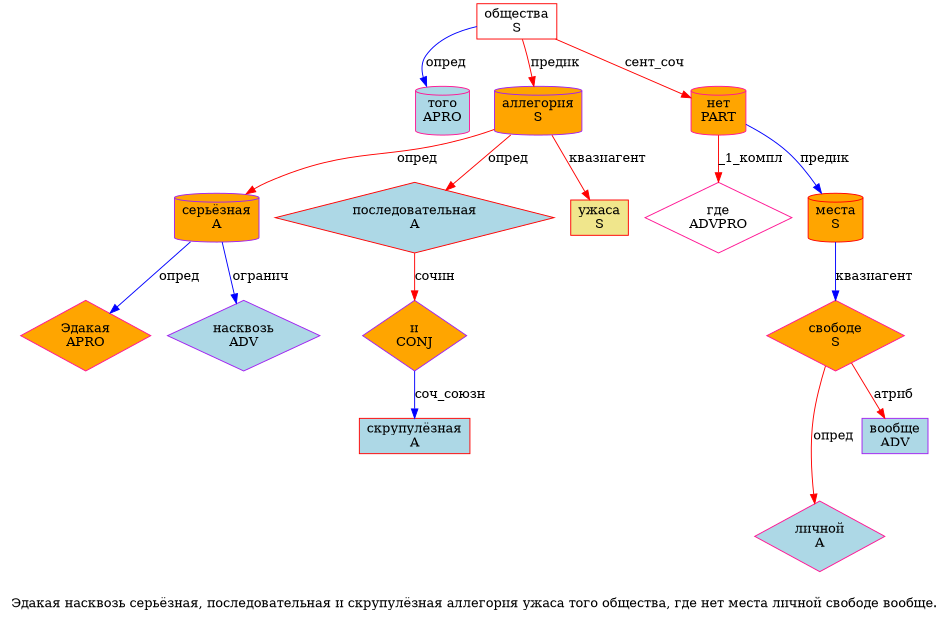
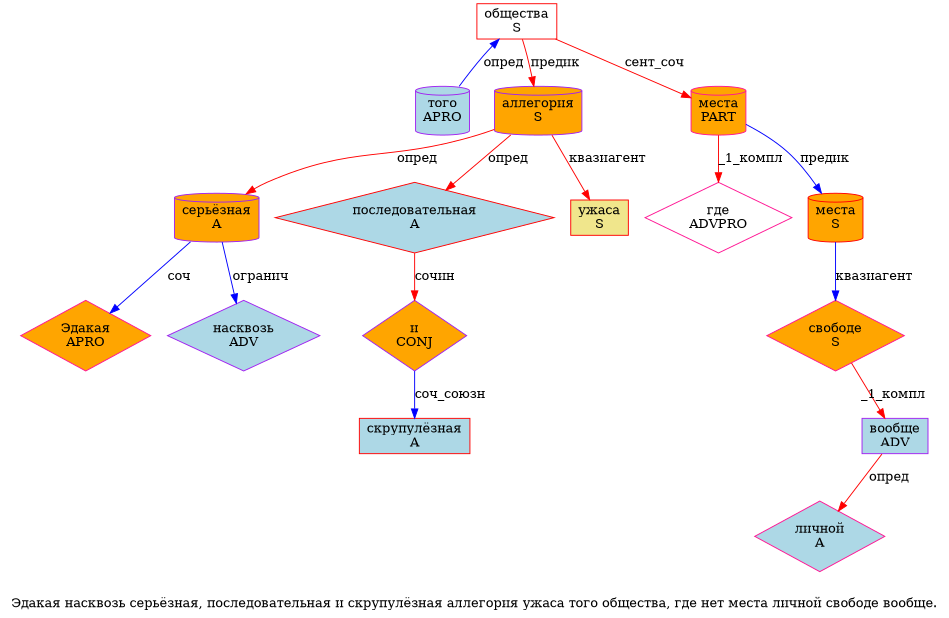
(439, 43) -> (475, 66)
(443, 111) -> (443, 111)
(718, 111) -> (718, 111)
(179, 277) -> (179, 277)
(894, 395) -> (894, 395)
(812, 429) -> (863, 479)
